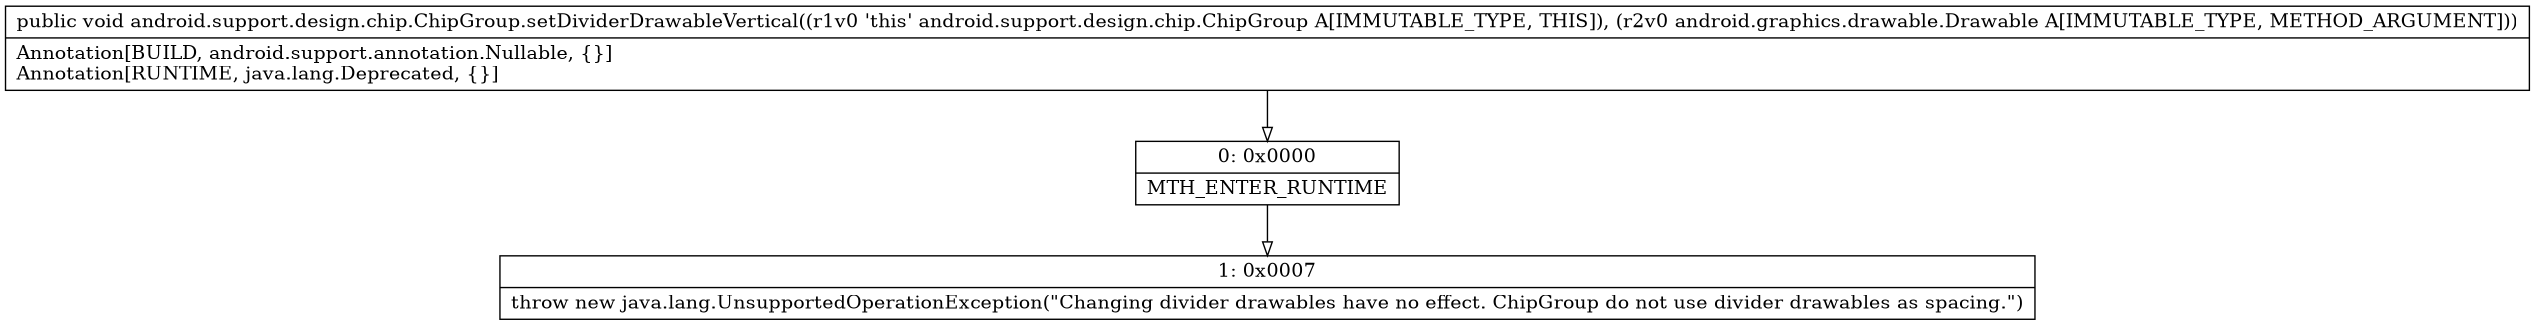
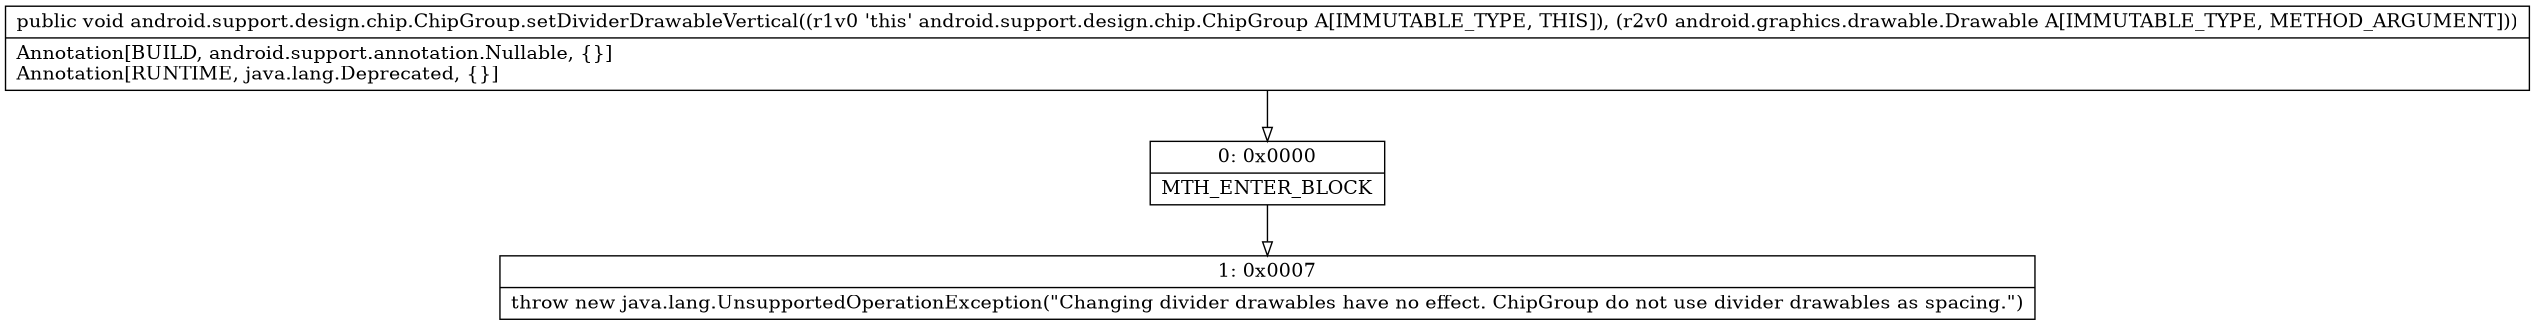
(1267, 188) -> (1267, 188)
